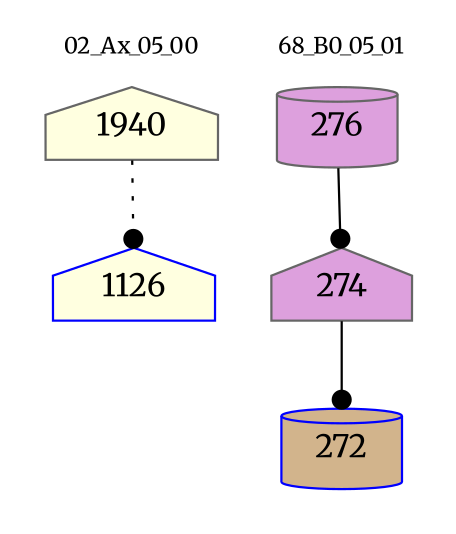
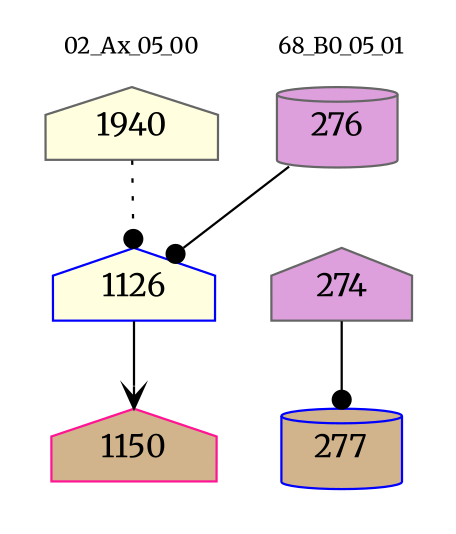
(339, 199) -> (223, 217)
none -> (134, 449)
(342, 449) -> (342, 449)
